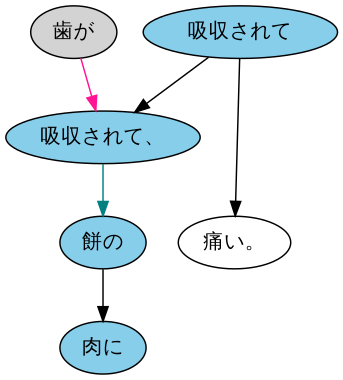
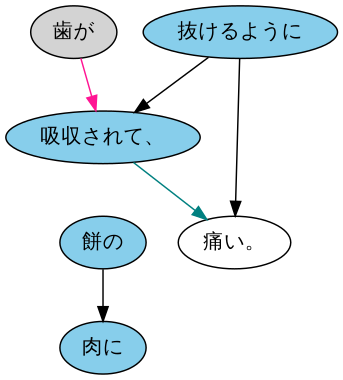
(240, 32) -> (240, 32)
(103, 183) -> (164, 186)
